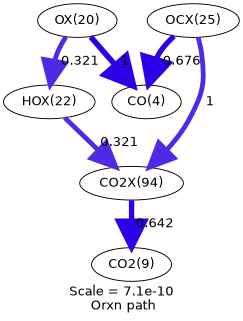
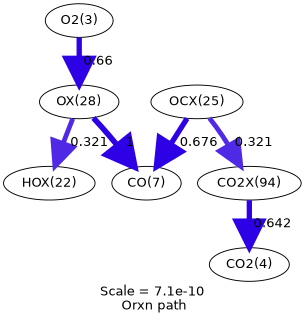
(77, 21) -> (79, 102)
none -> (79, 21)
(147, 102) -> (147, 183)
(208, 102) -> (252, 143)
(82, 134) -> none
(132, 265) -> (249, 265)
